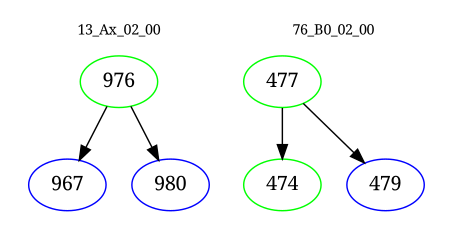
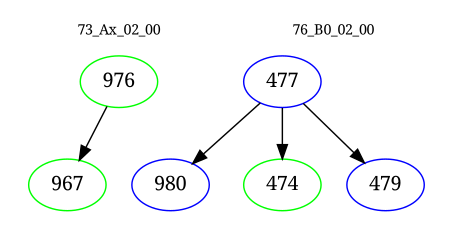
(119, 31) -> (119, 31)
(282, 82) -> (282, 82)
(141, 127) -> (242, 120)
(67, 185) -> (67, 185)
